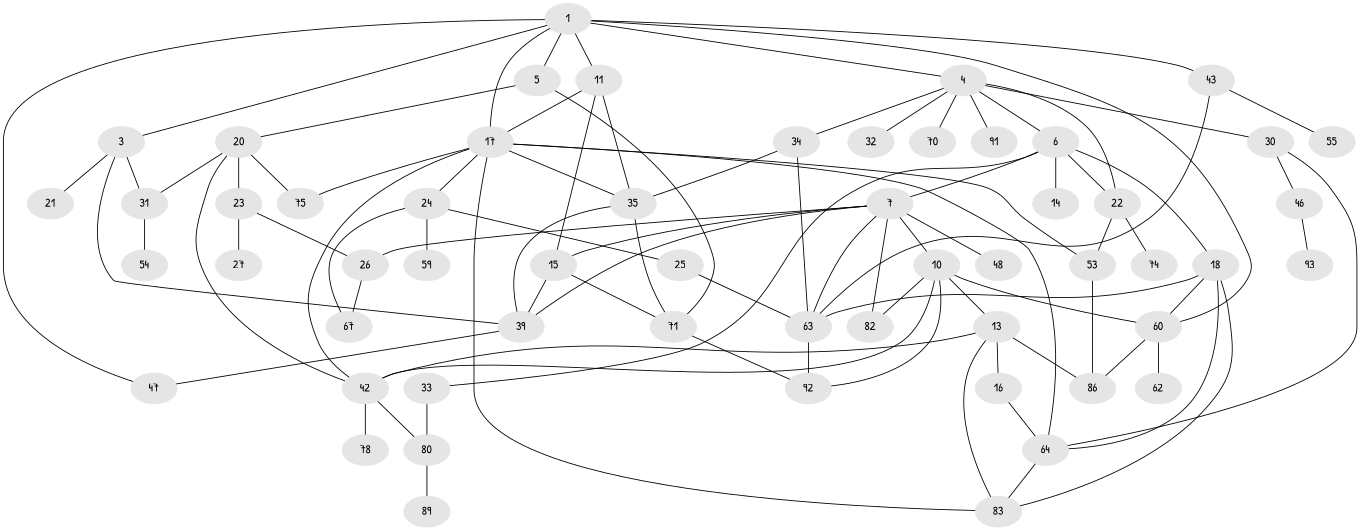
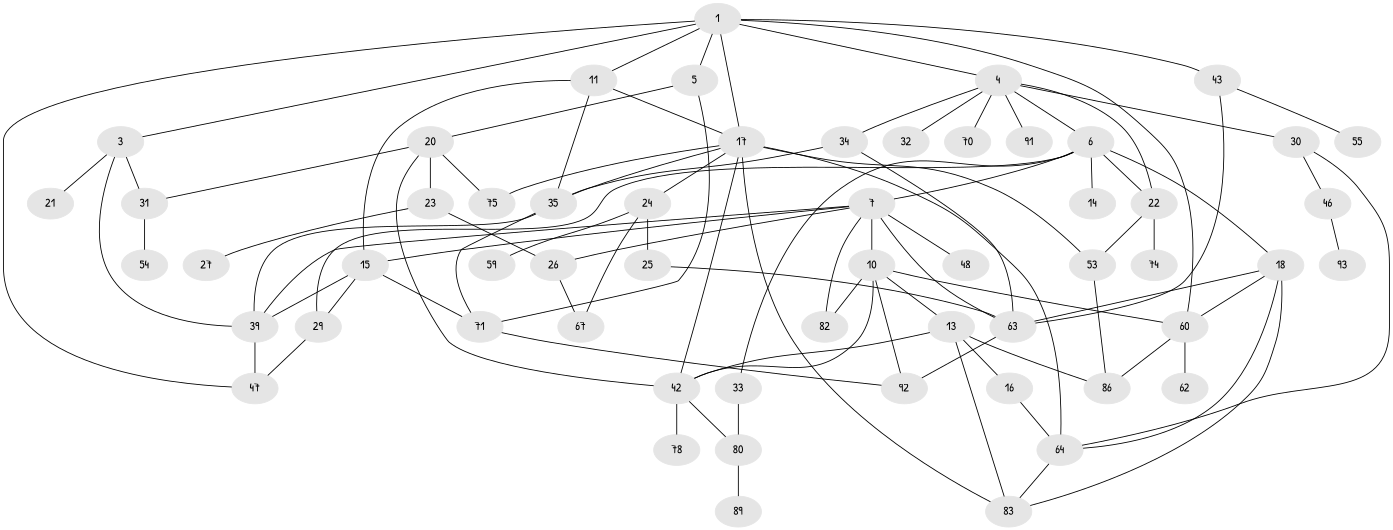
none -> (318, 327)
